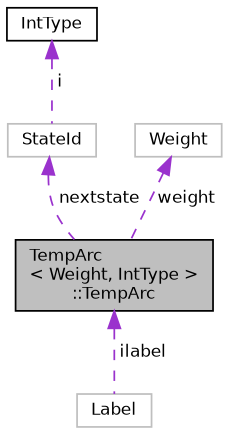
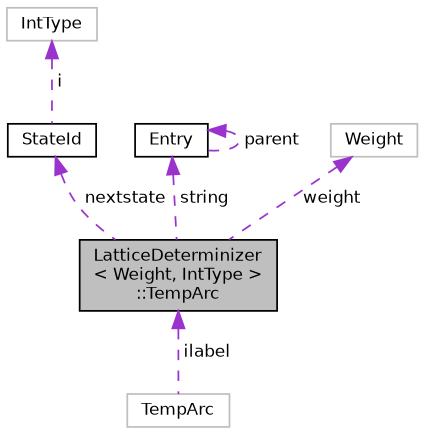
(52, 24) -> (52, 24)
(52, 140) -> (52, 140)
none -> (171, 140)
(114, 275) -> (178, 275)
(114, 410) -> (178, 410)
